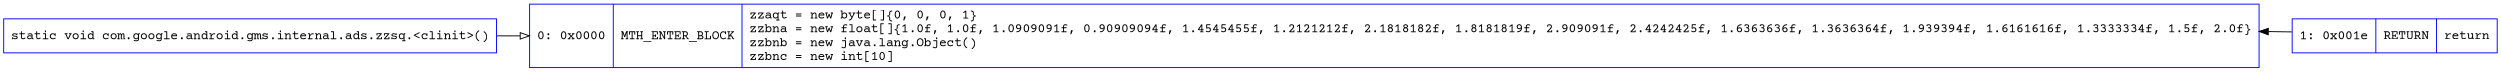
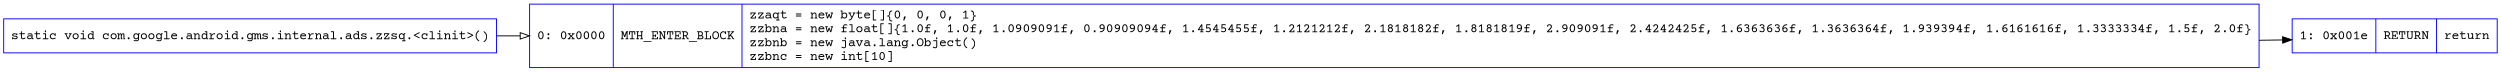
(2280, 32) -> (2271, 40)
